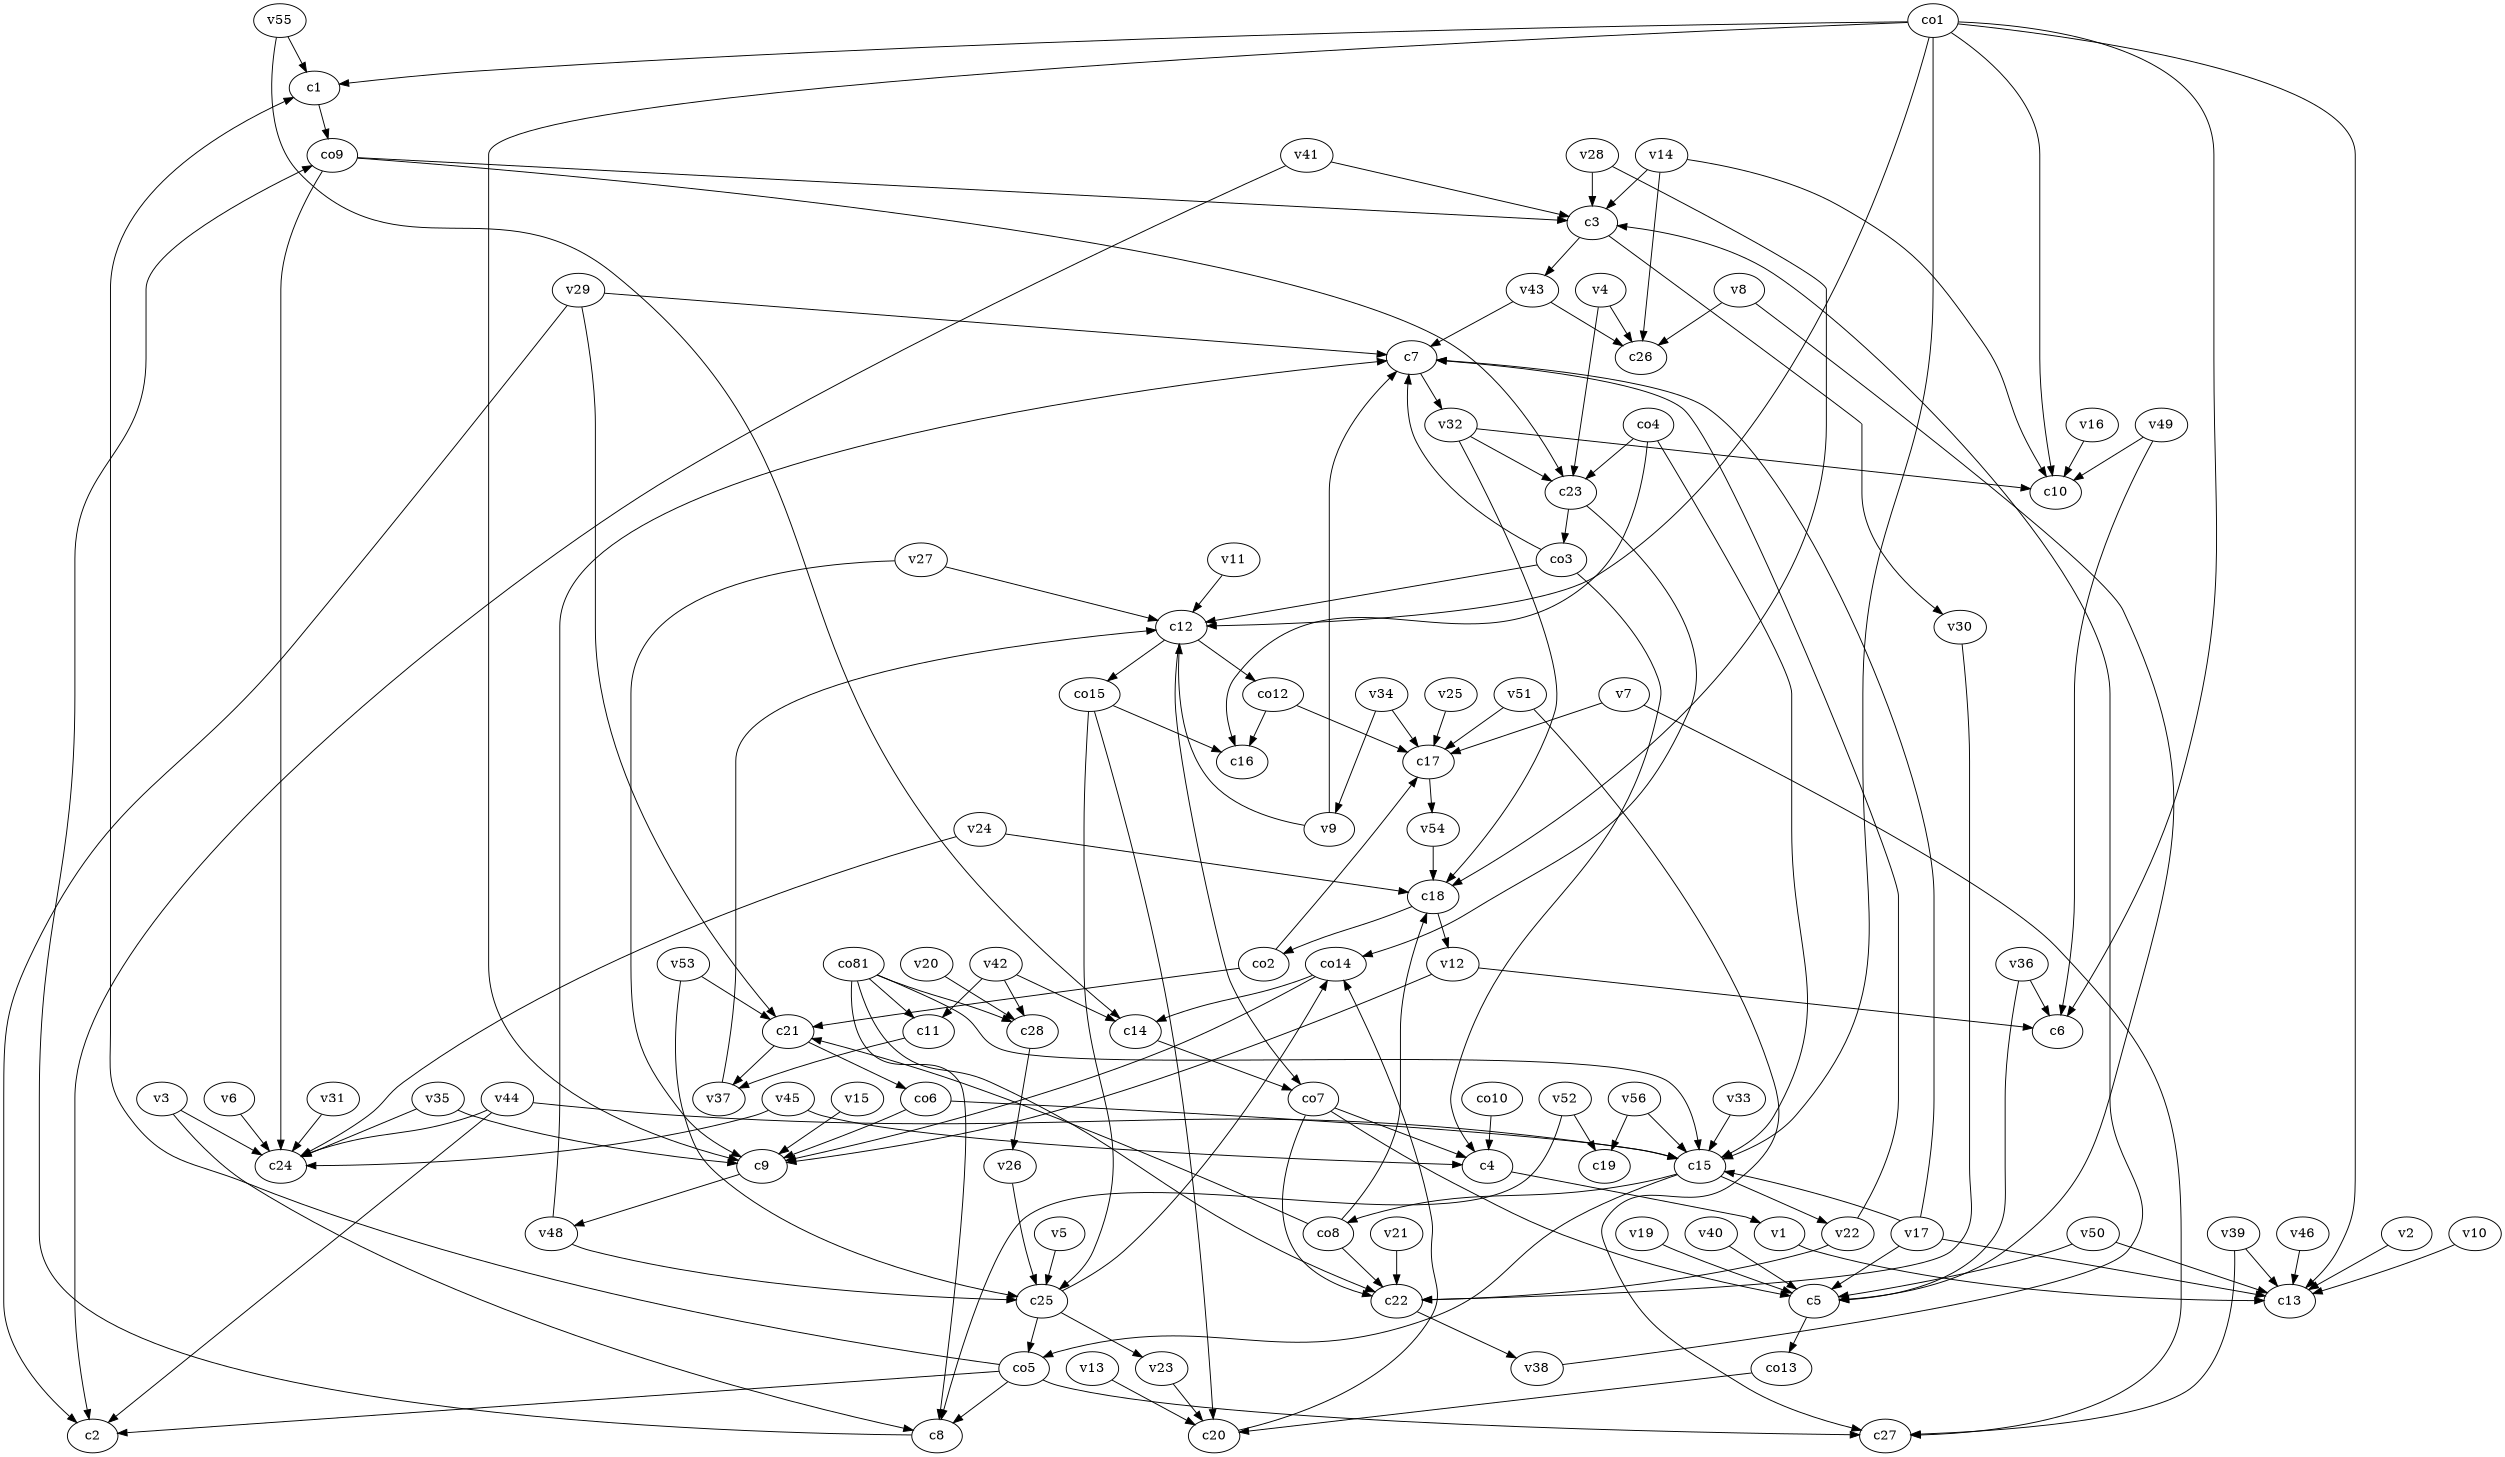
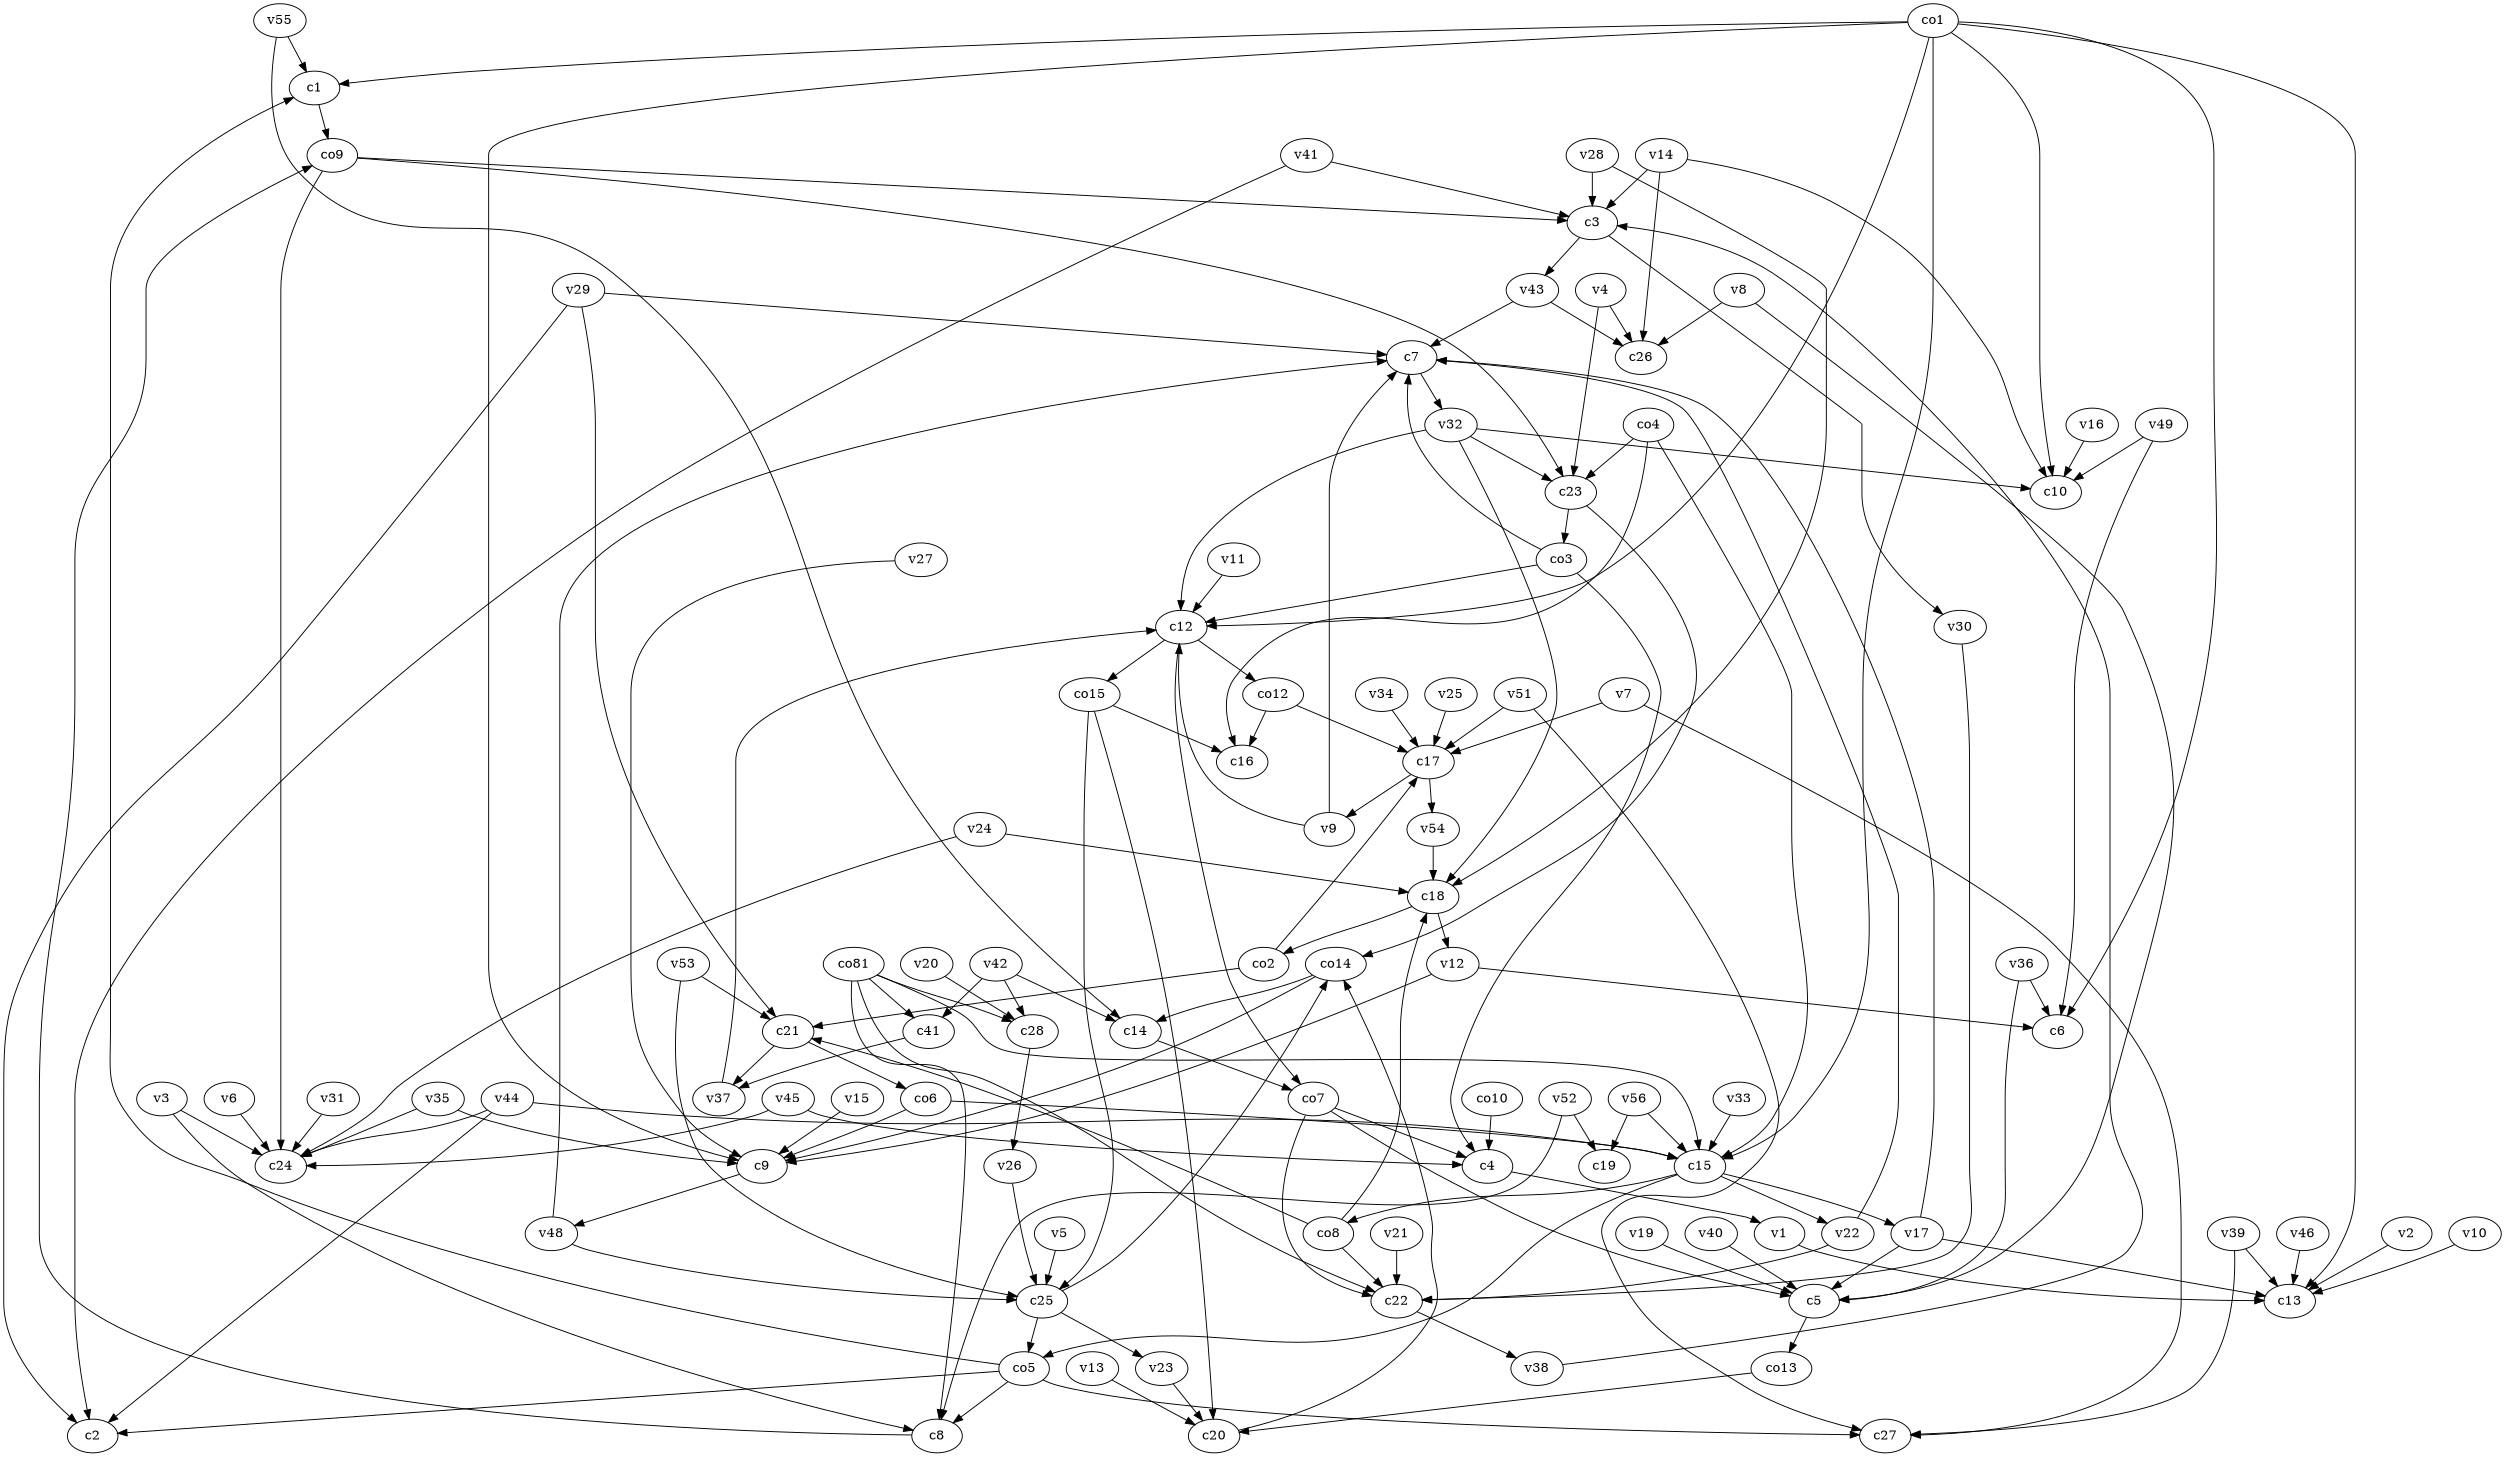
(1047, 592) -> (1275, 482)
(1357, 757) -> (1383, 793)
(929, 1032) -> (929, 1032)
(1818, 1194) -> (1805, 1195)
(2093, 1234) -> none
